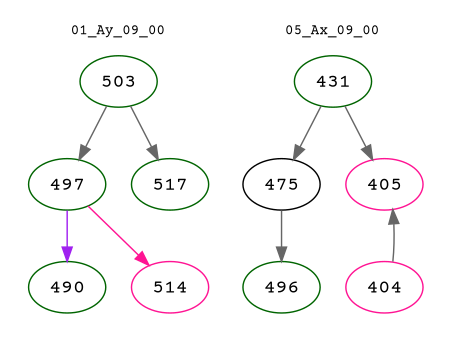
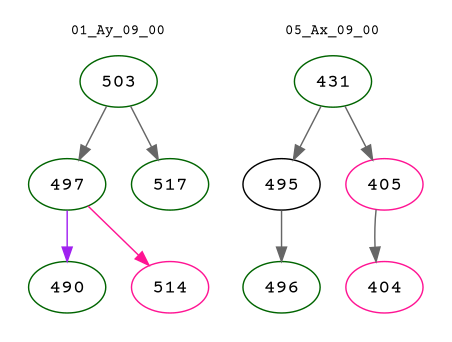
(282, 184) -> (282, 184)
(394, 243) -> (375, 228)
